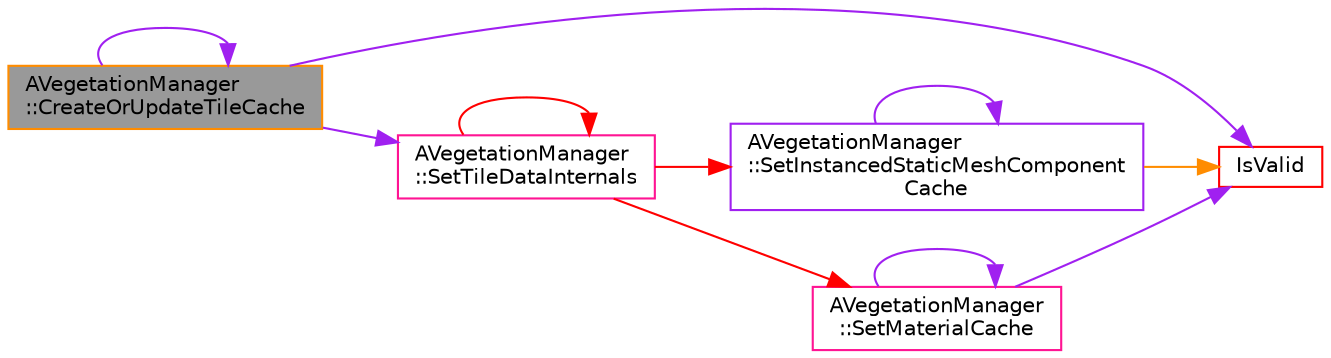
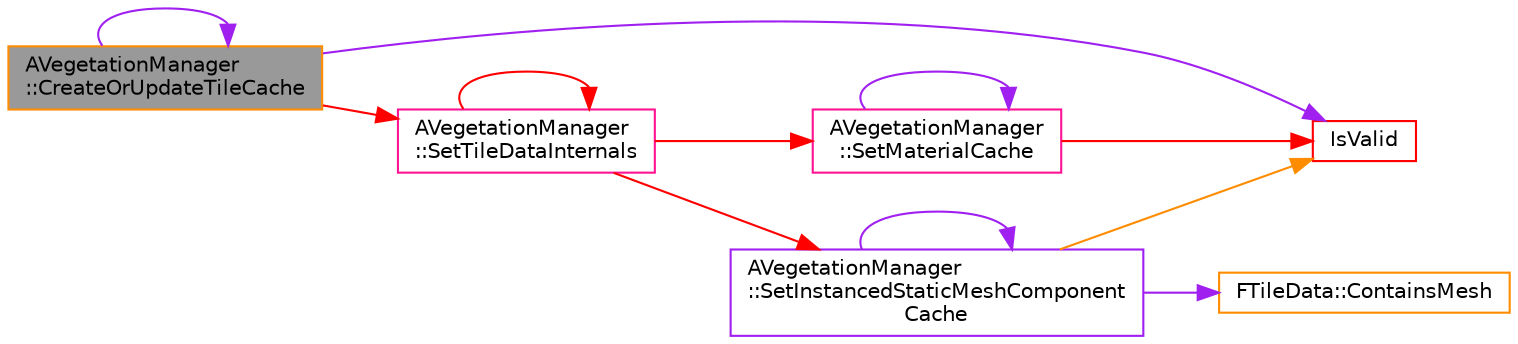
(350, 133) -> (350, 110)
(1114, 244) -> (1176, 141)
none -> (1364, 293)
